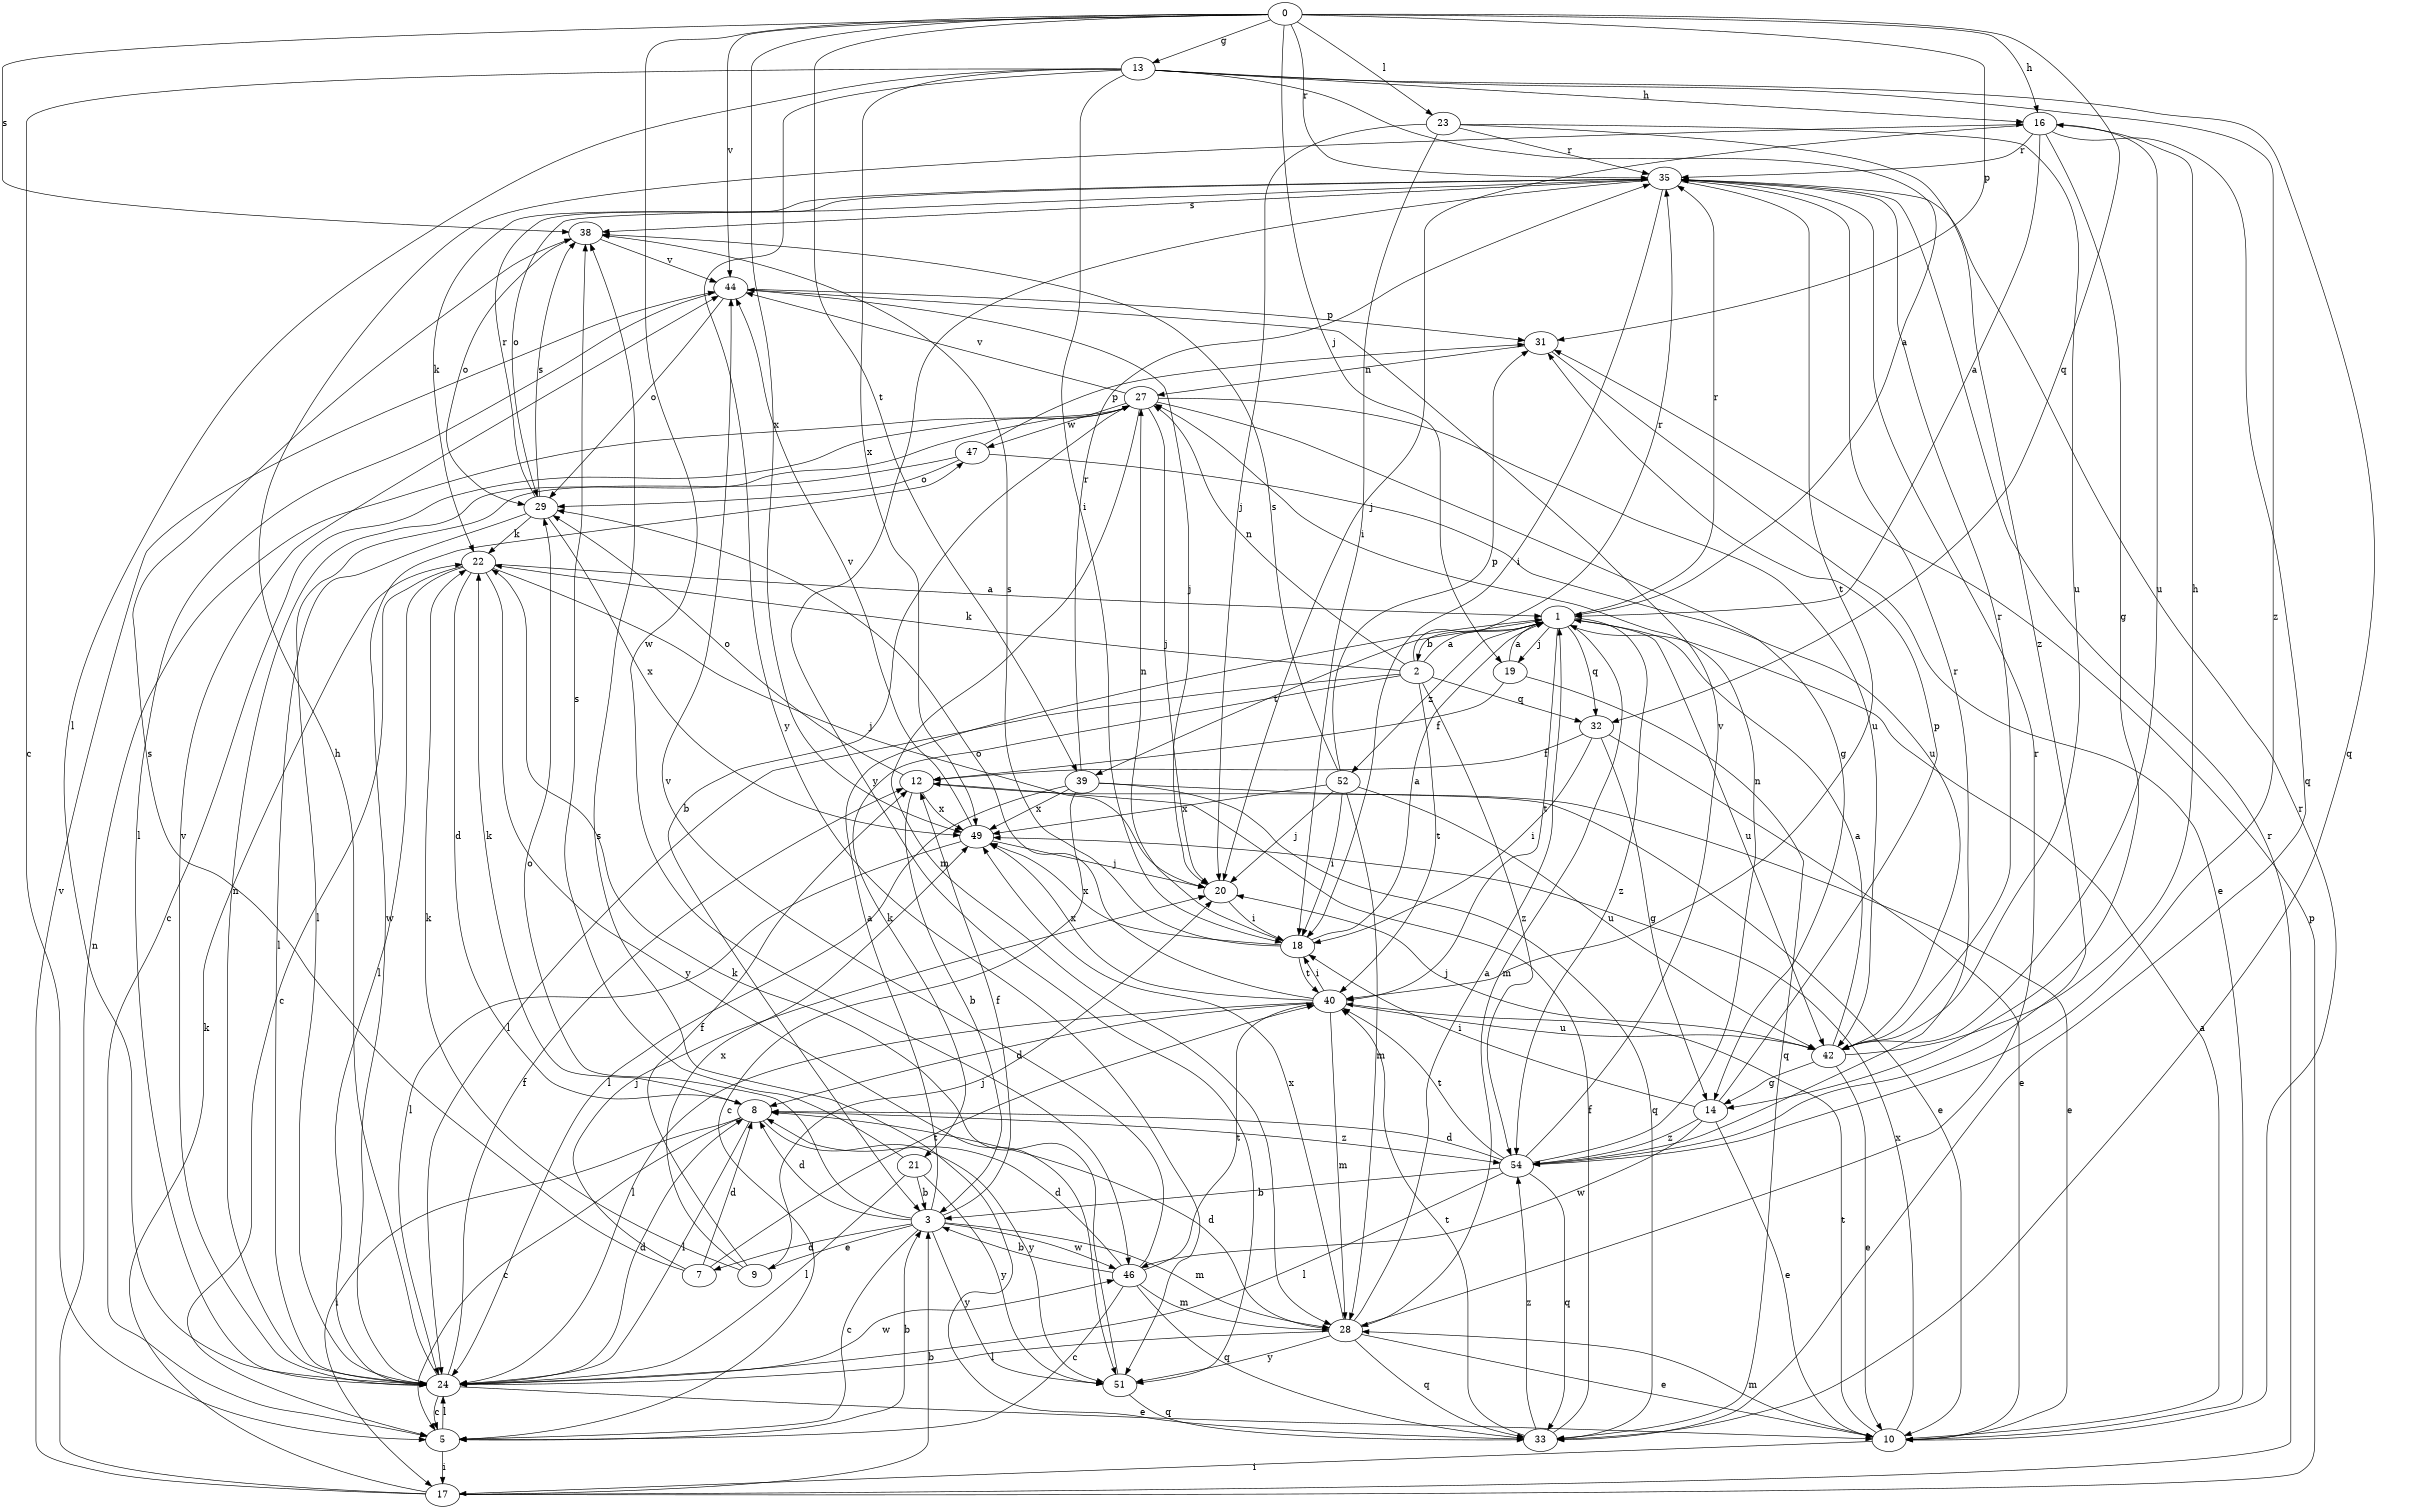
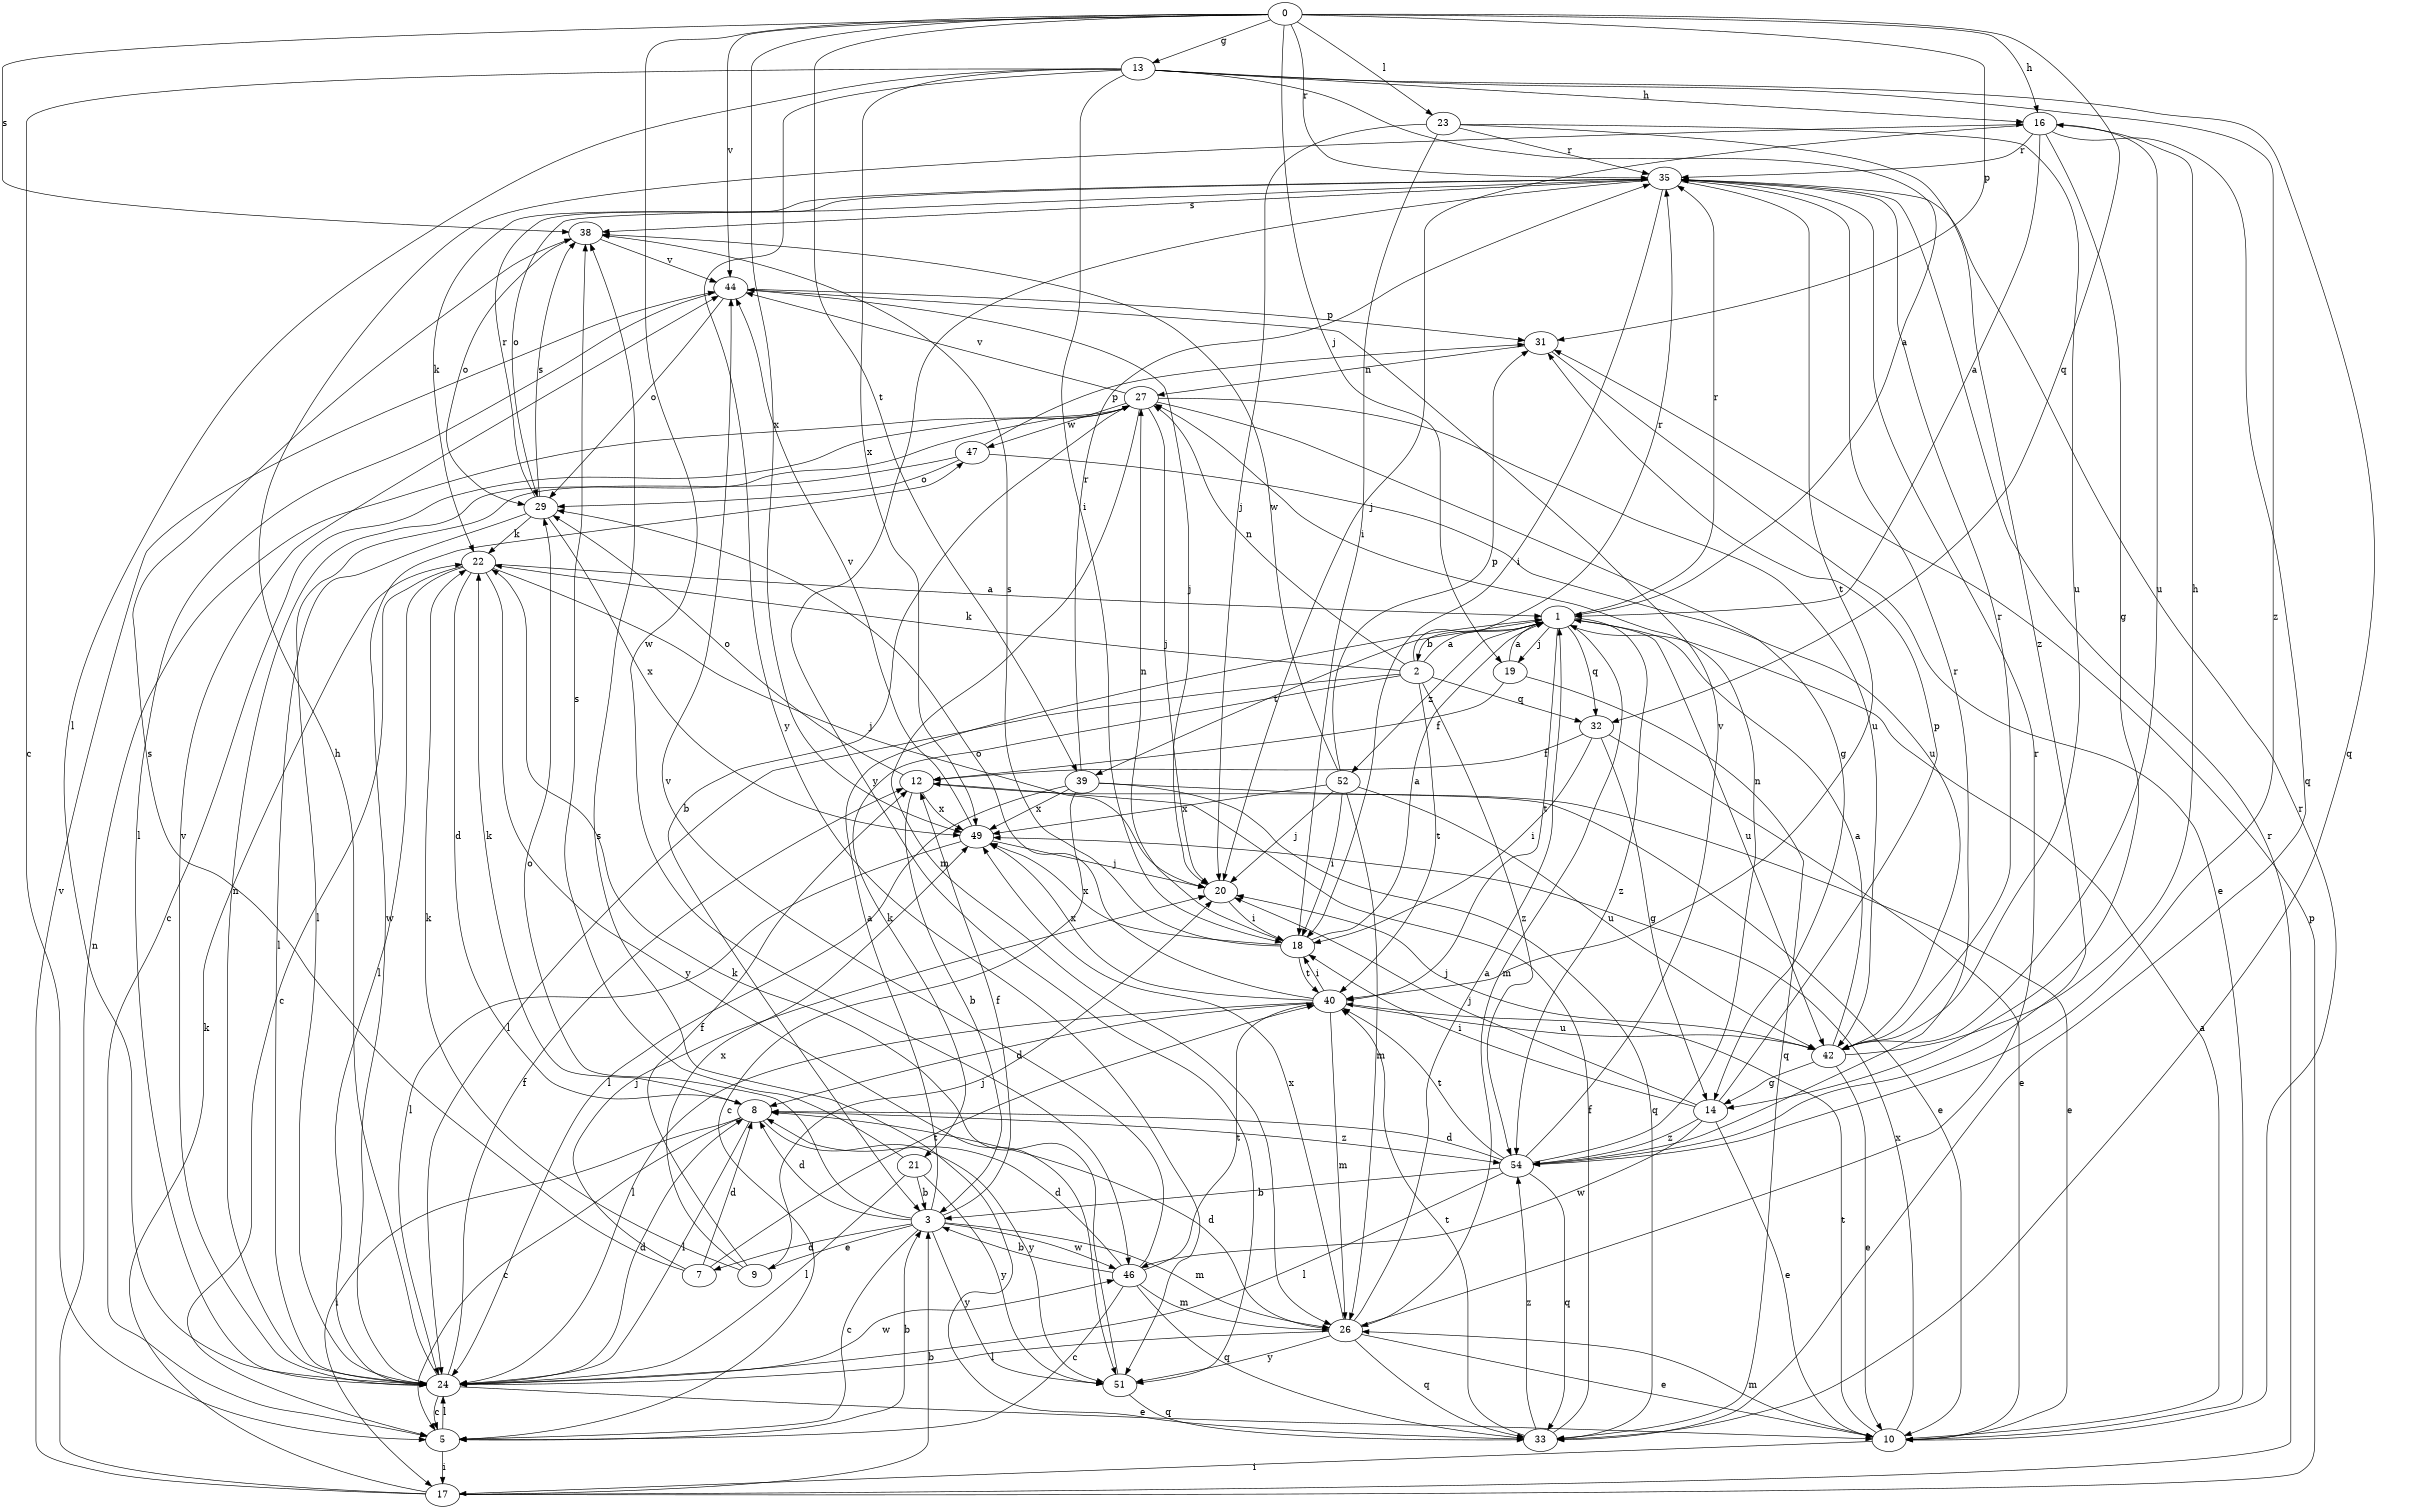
(1274, 508) -> (1274, 508)
none -> (1465, 1011)
(1346, 1330) -> (1346, 1330)
